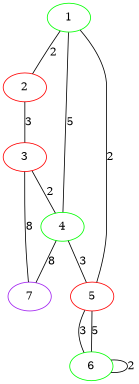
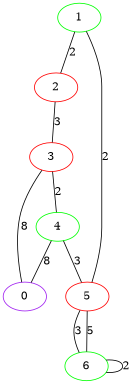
(66, 122) -> none
(30, 297) -> (25, 297)
